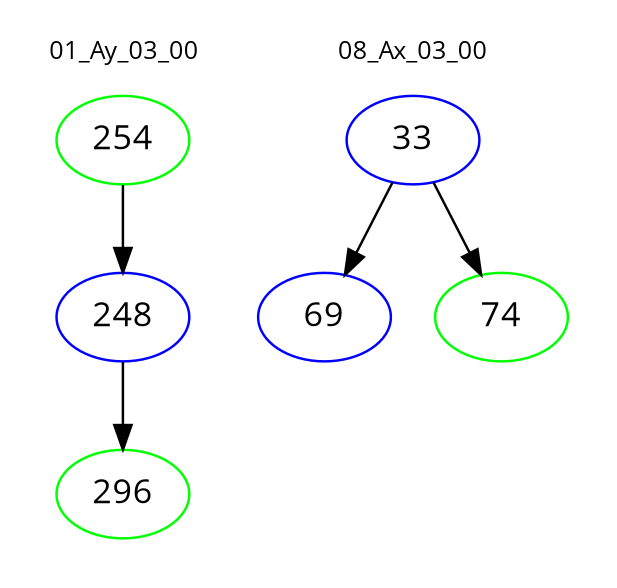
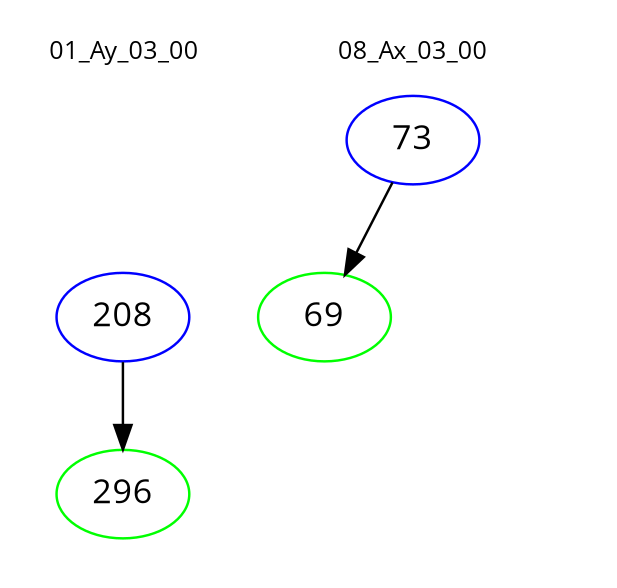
(123, 140) -> none
(413, 140) -> (413, 140)
(123, 317) -> (123, 317)
(324, 317) -> (324, 317)
(502, 317) -> none
